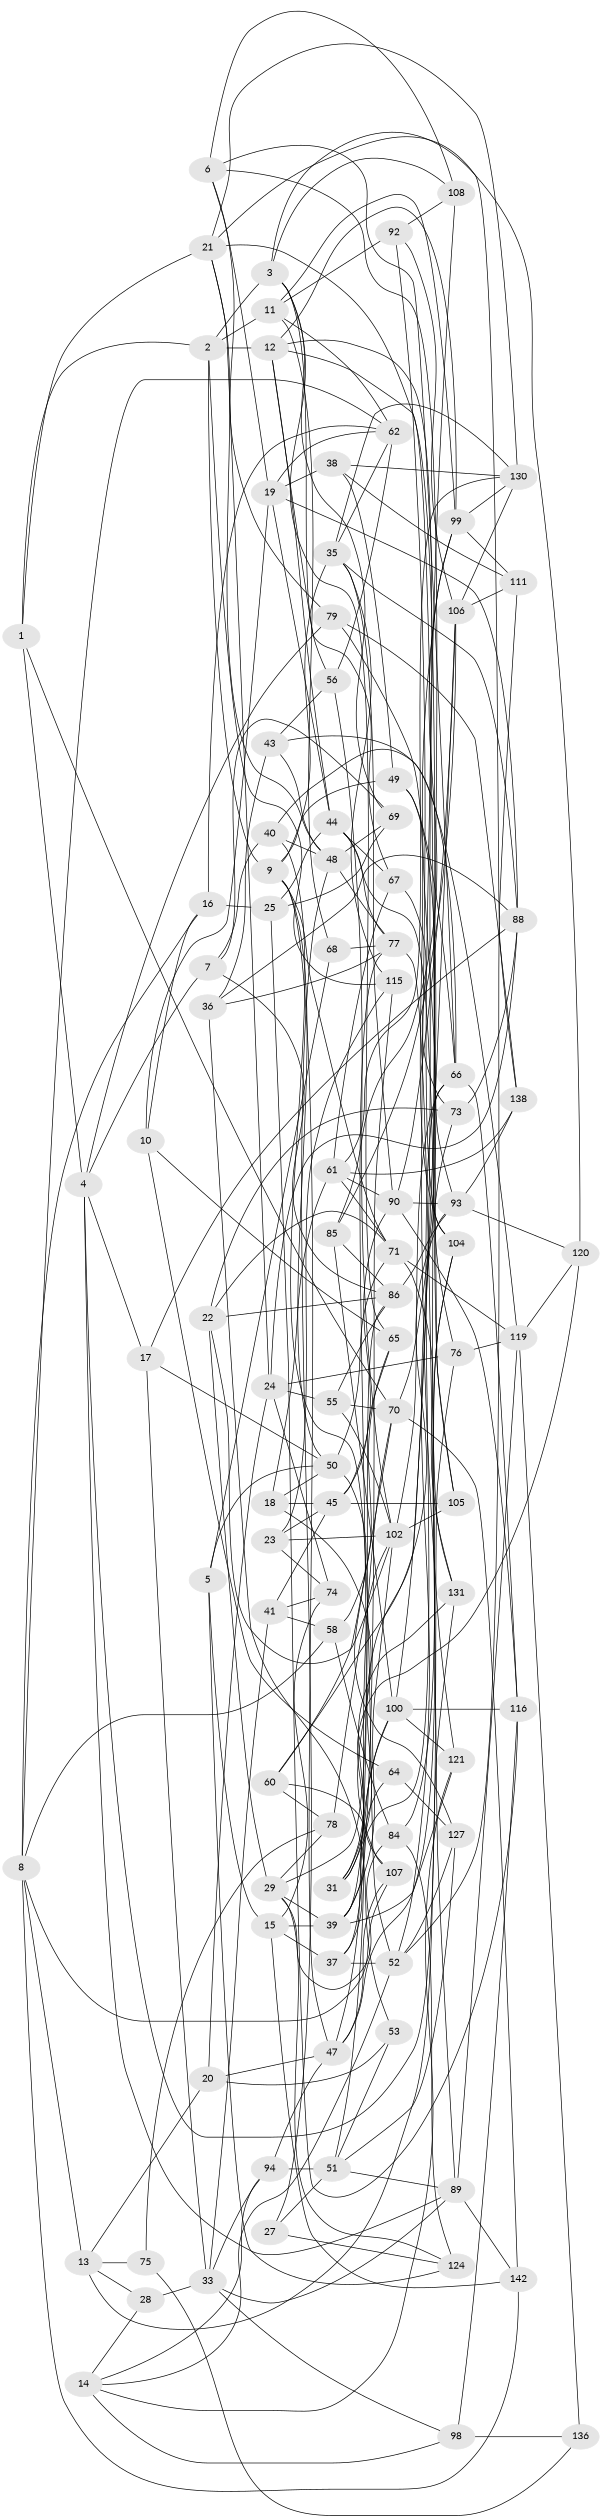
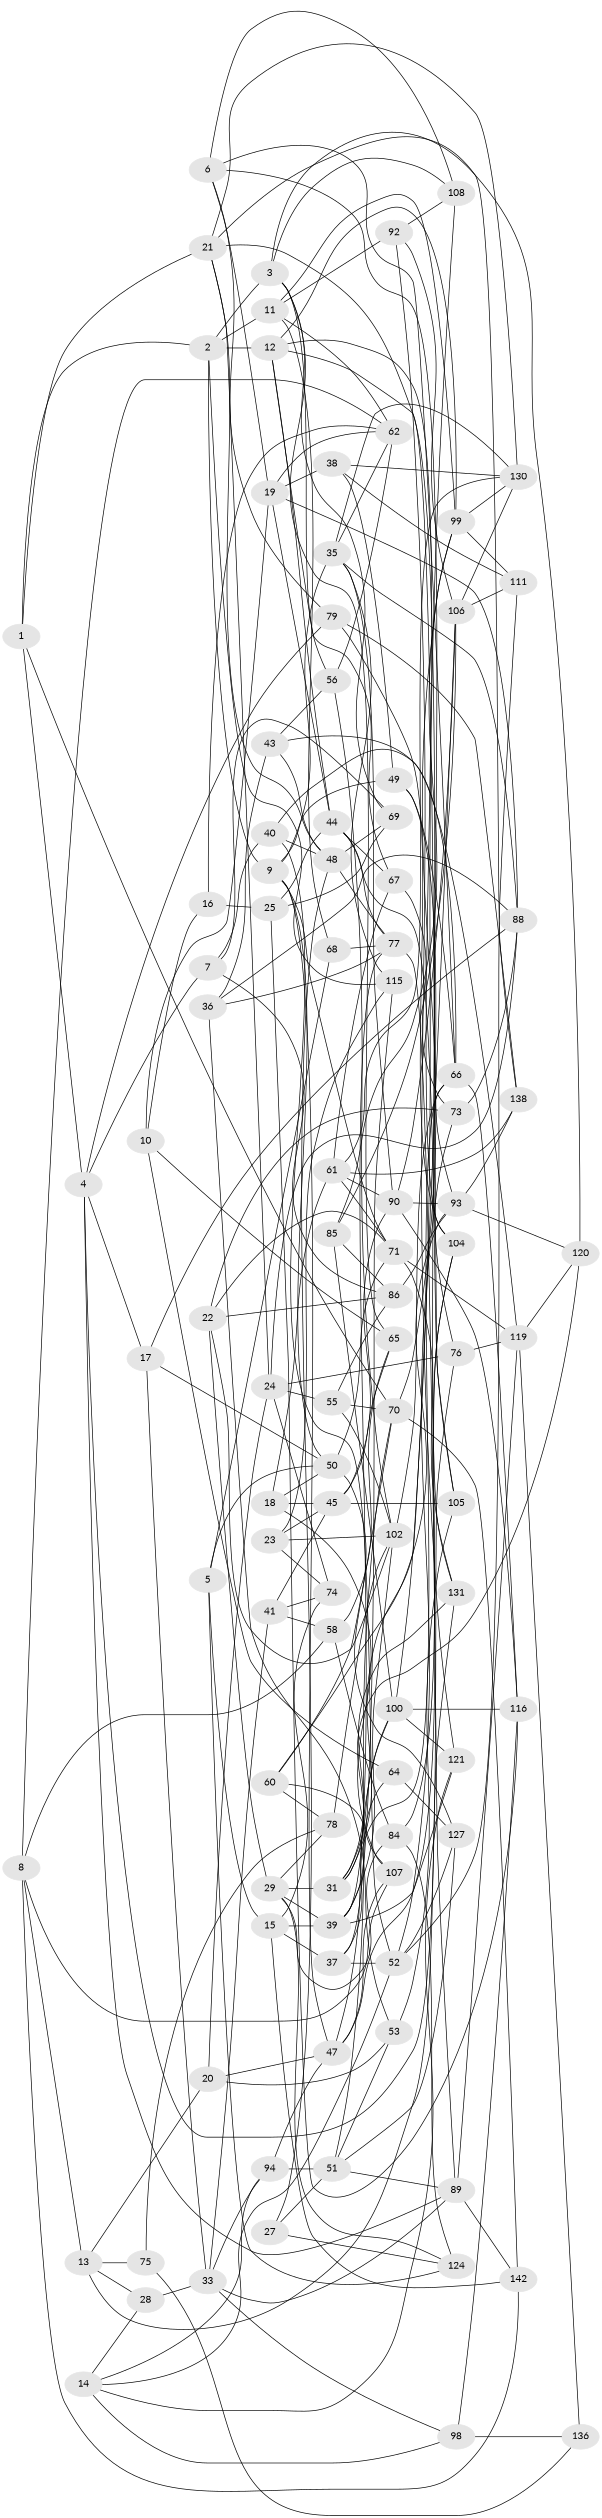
(51, 1245) -> none
(425, 1519) -> (428, 1768)
(367, 1612) -> (302, 1889)
